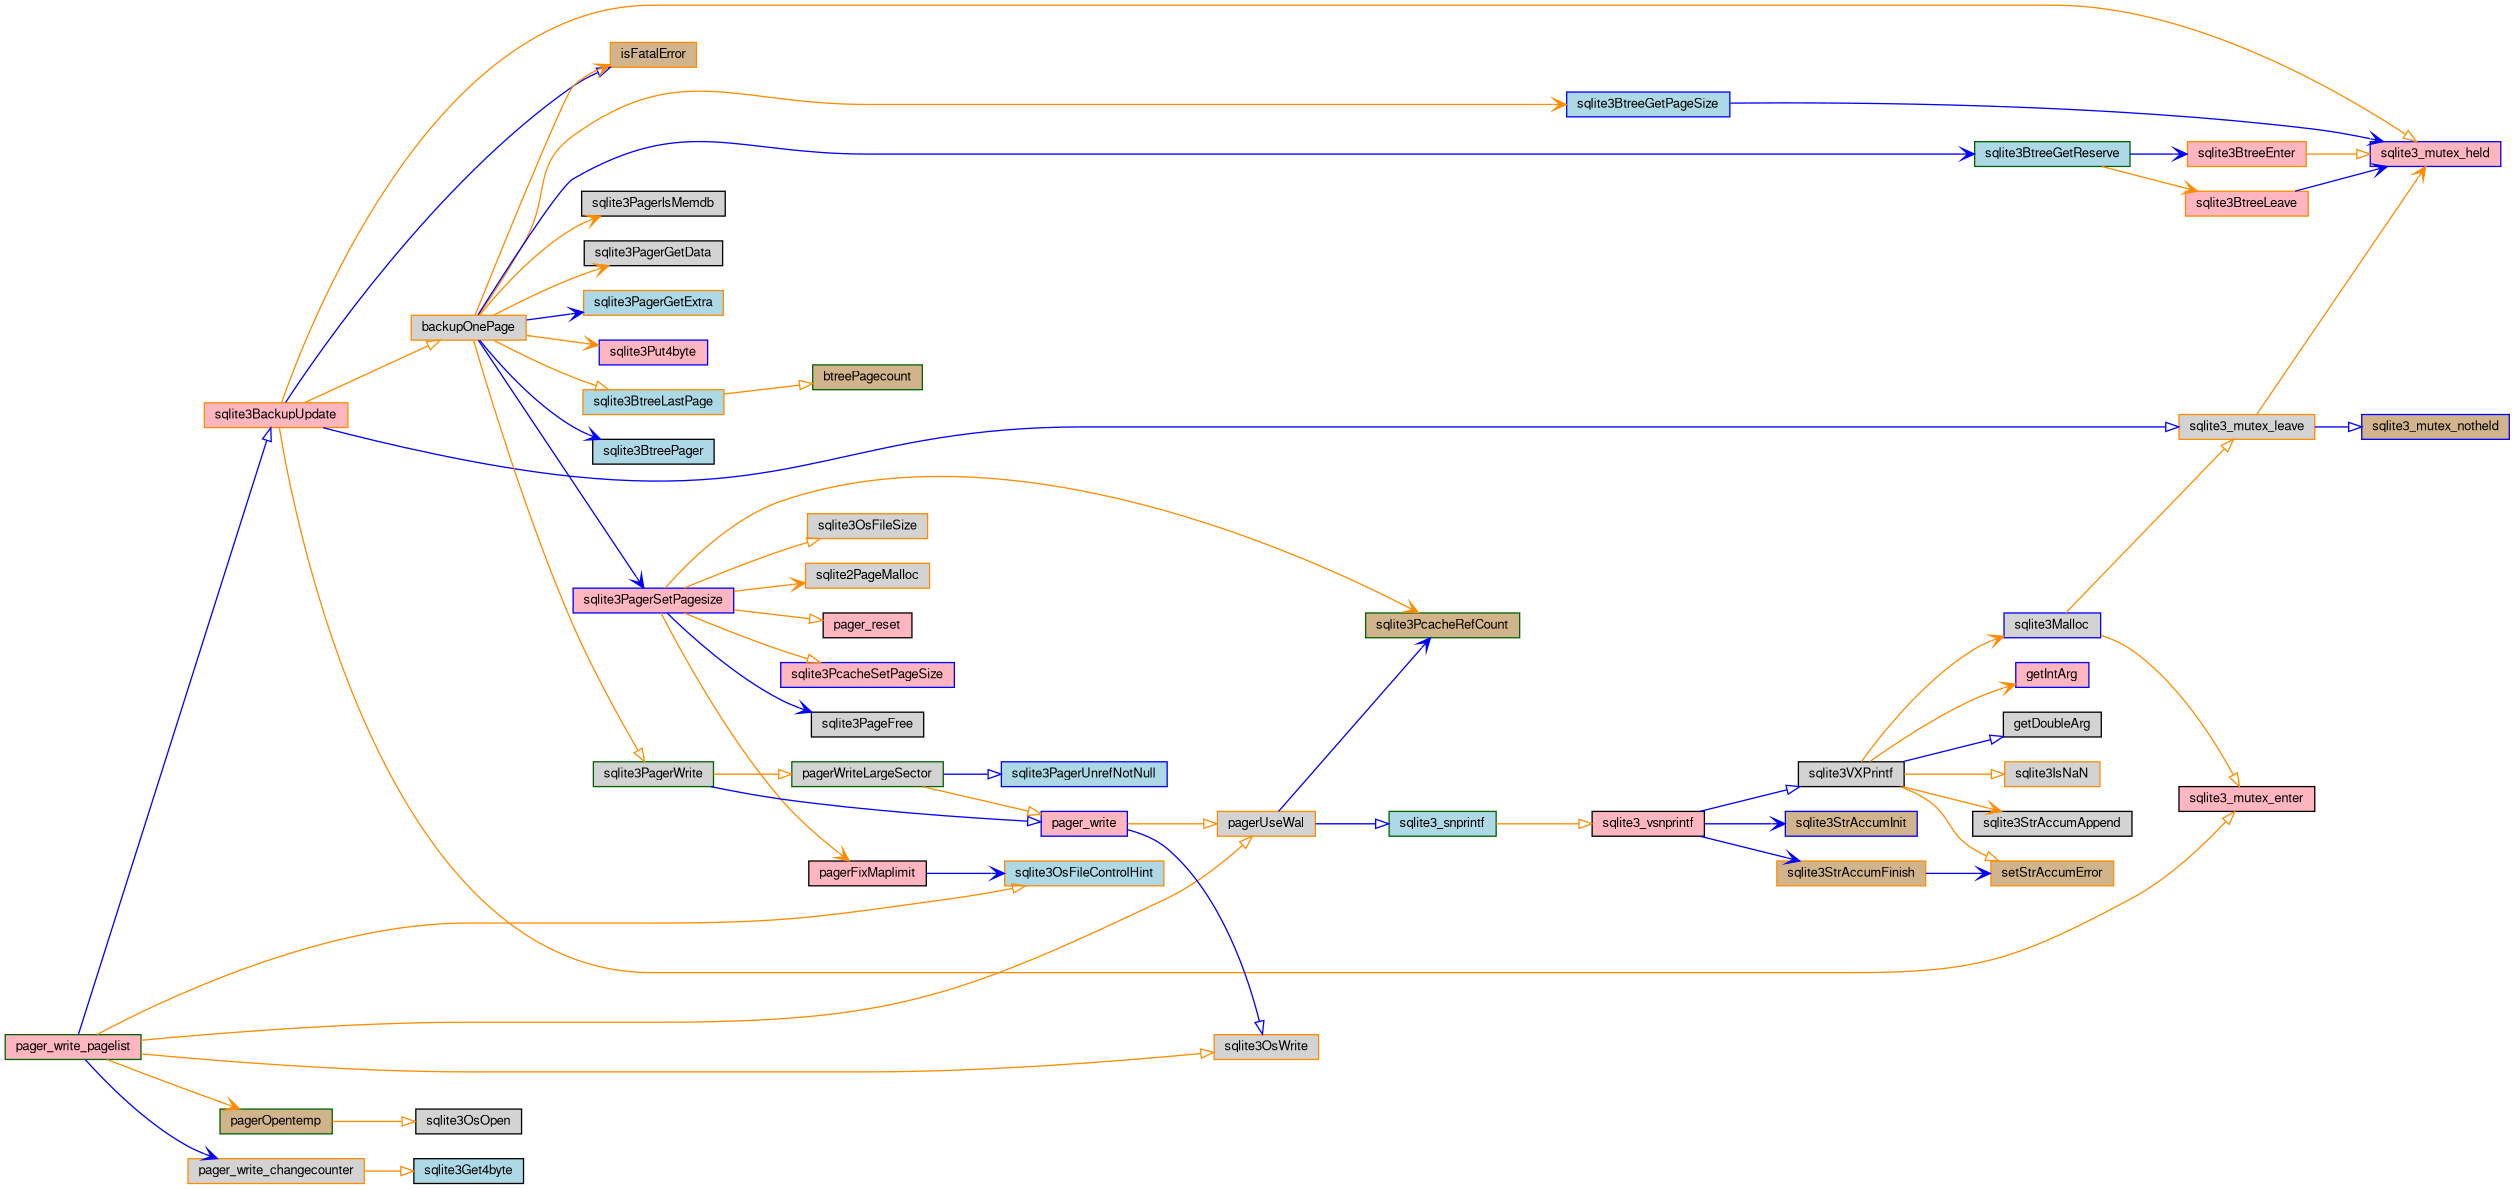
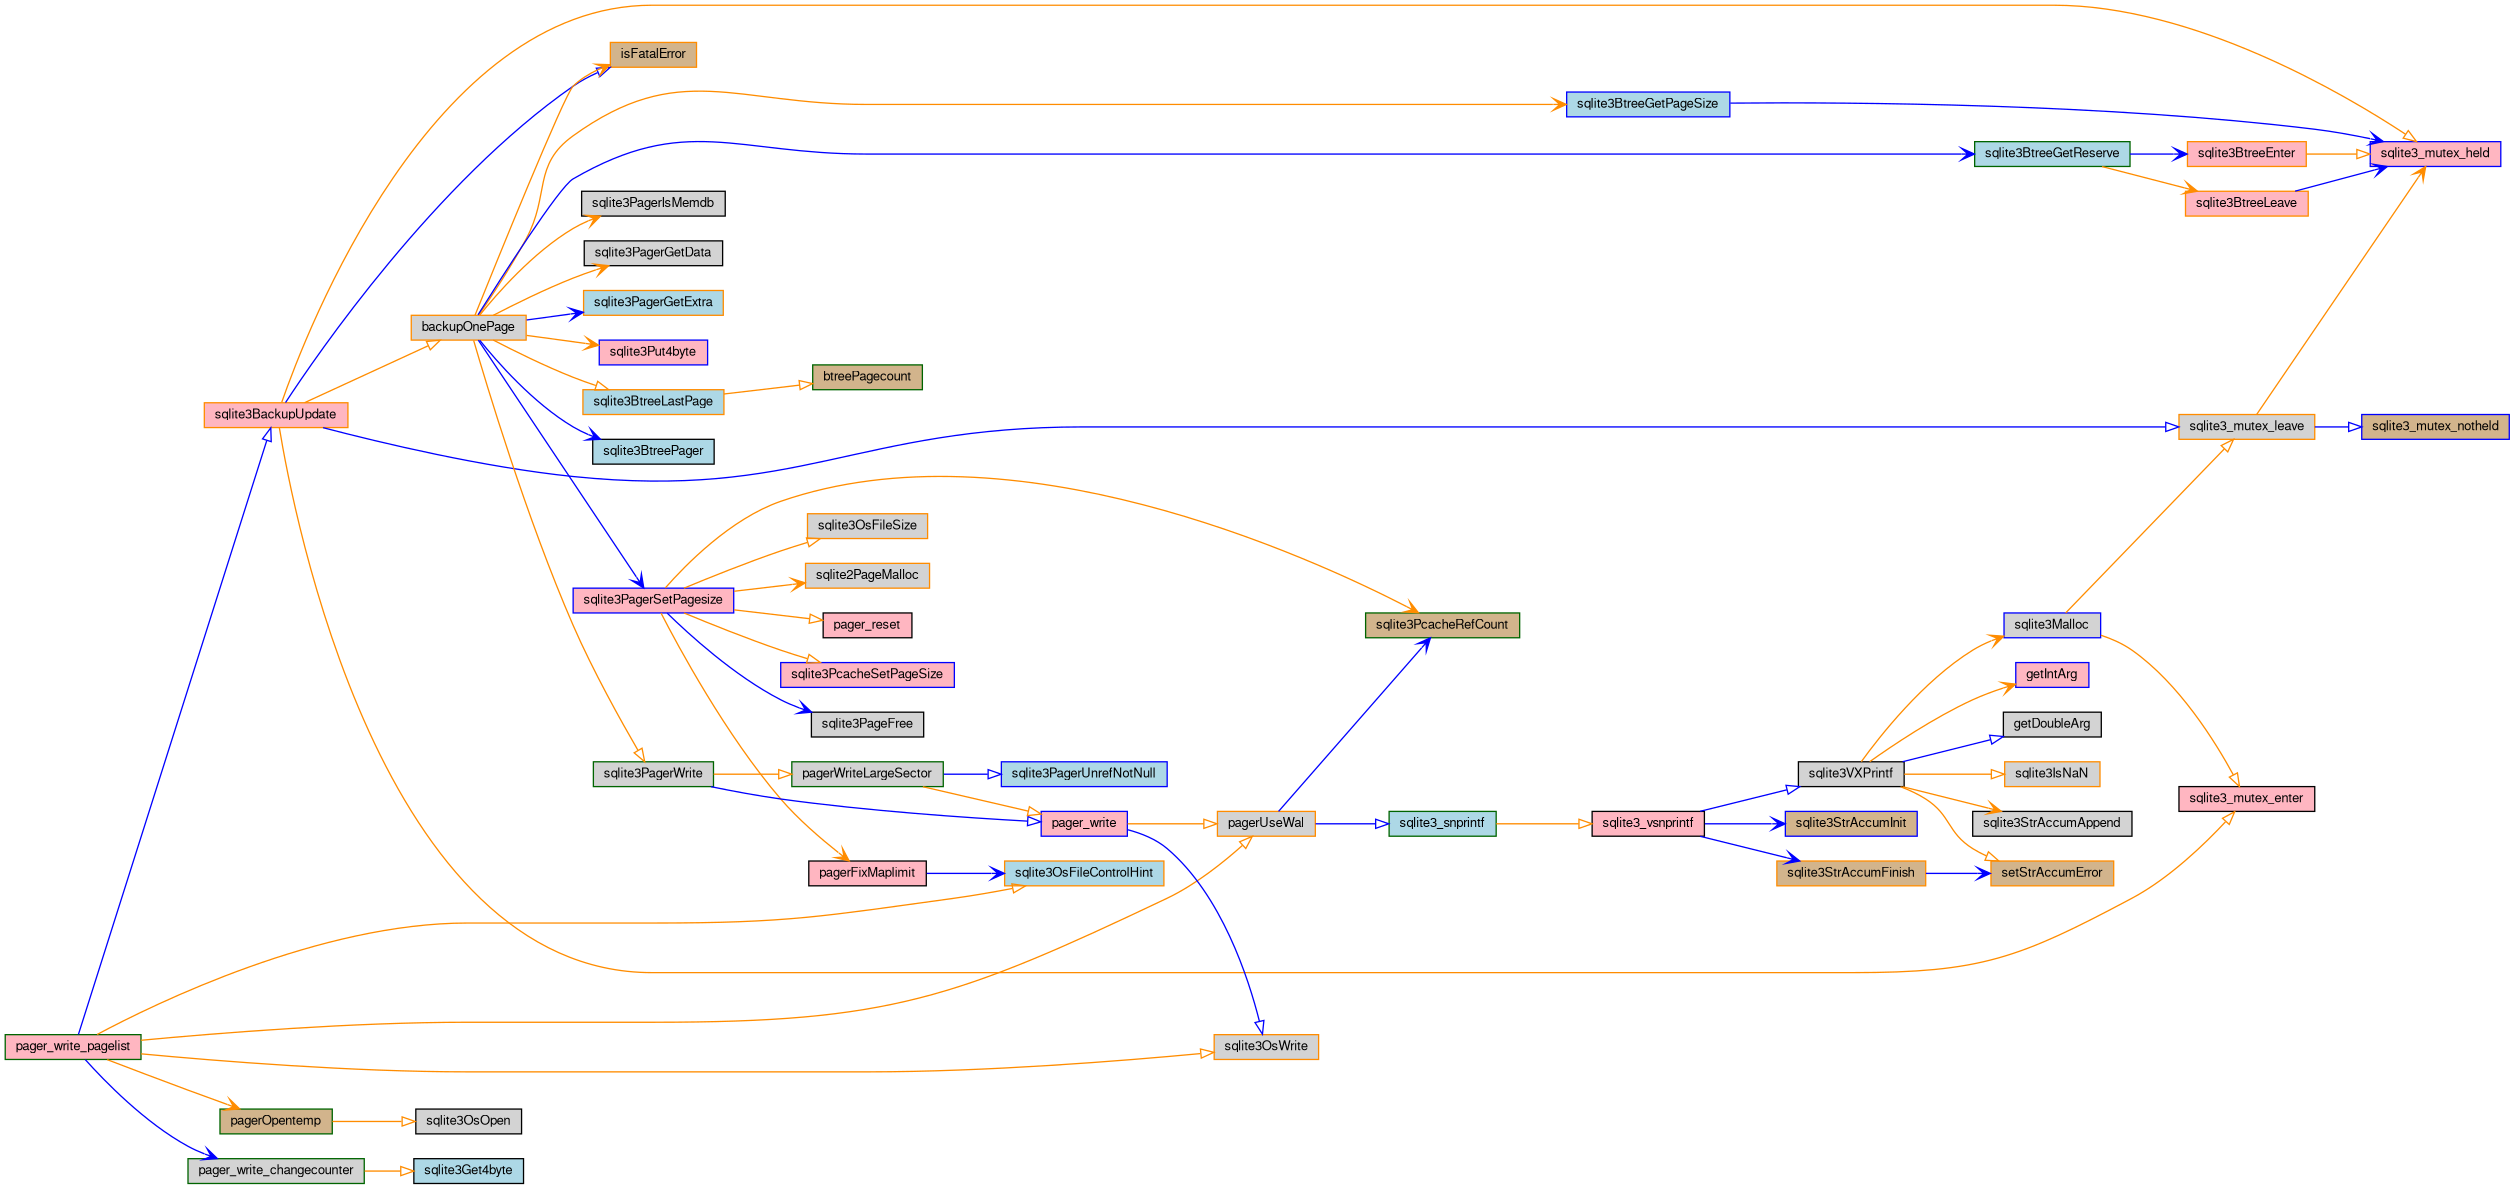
(276, 1171) -> (276, 1171)
